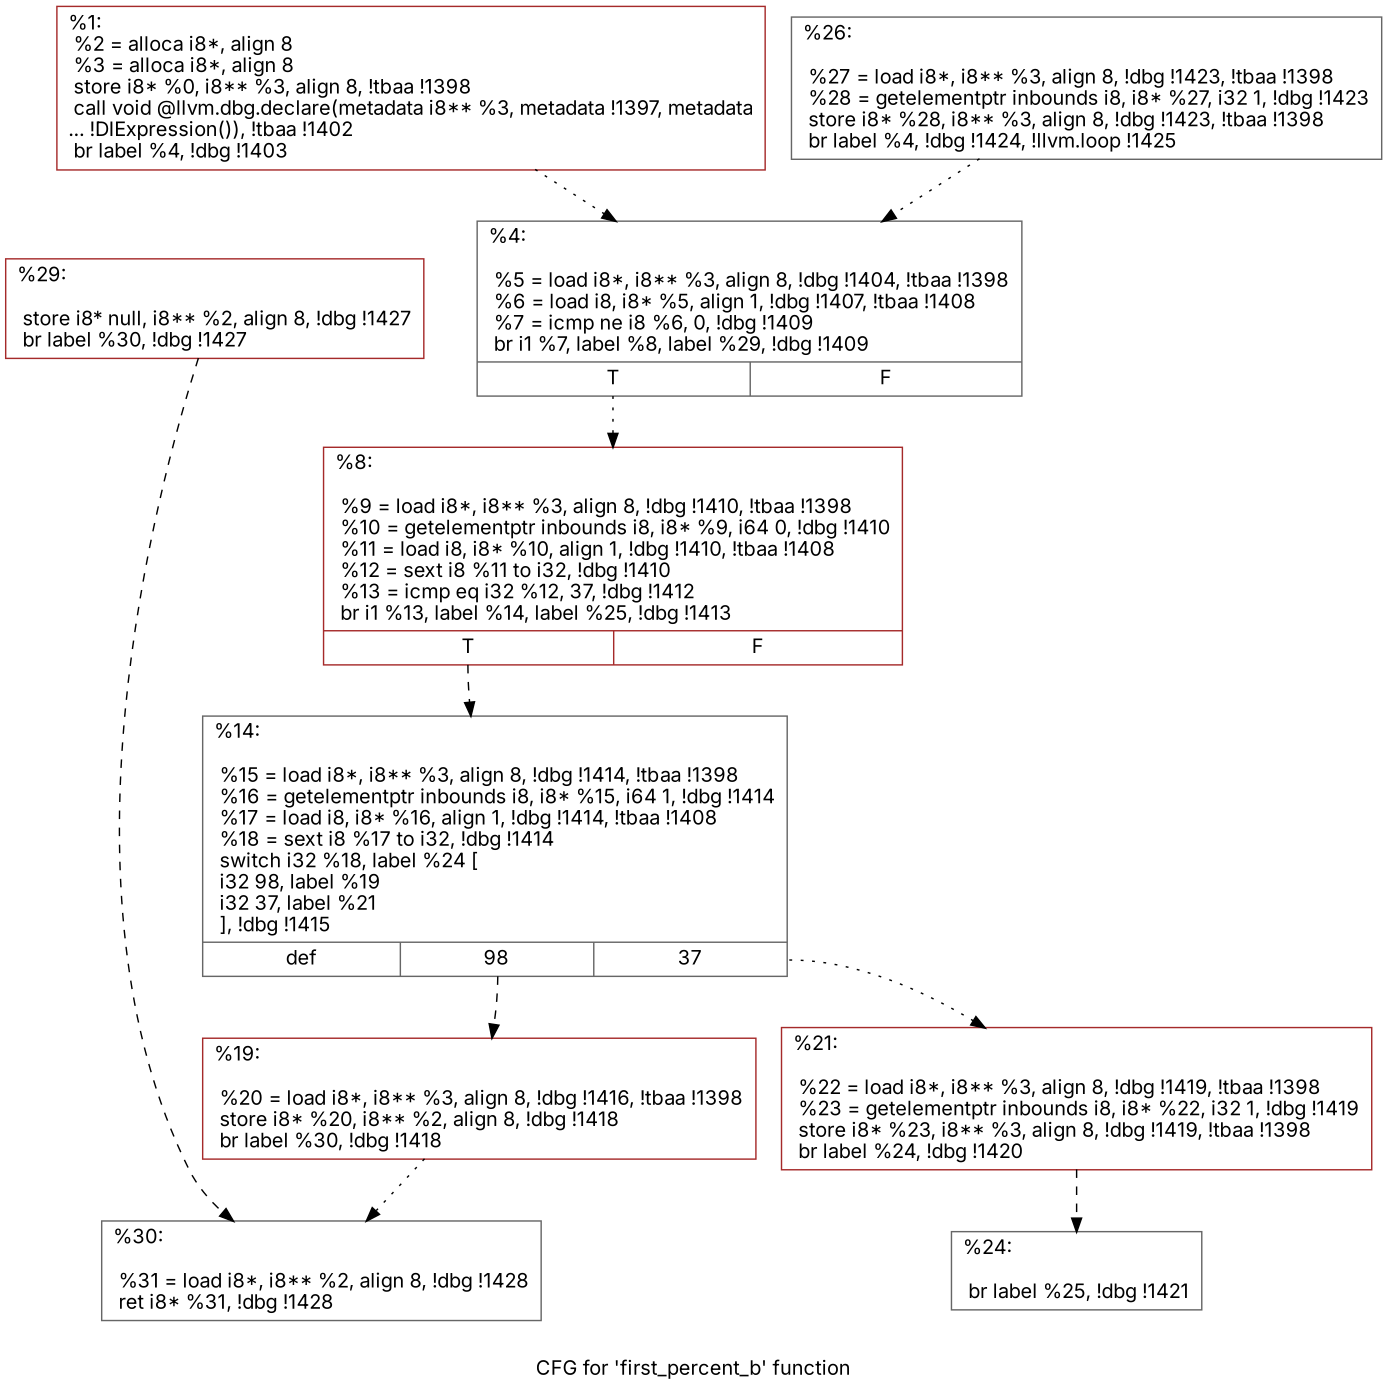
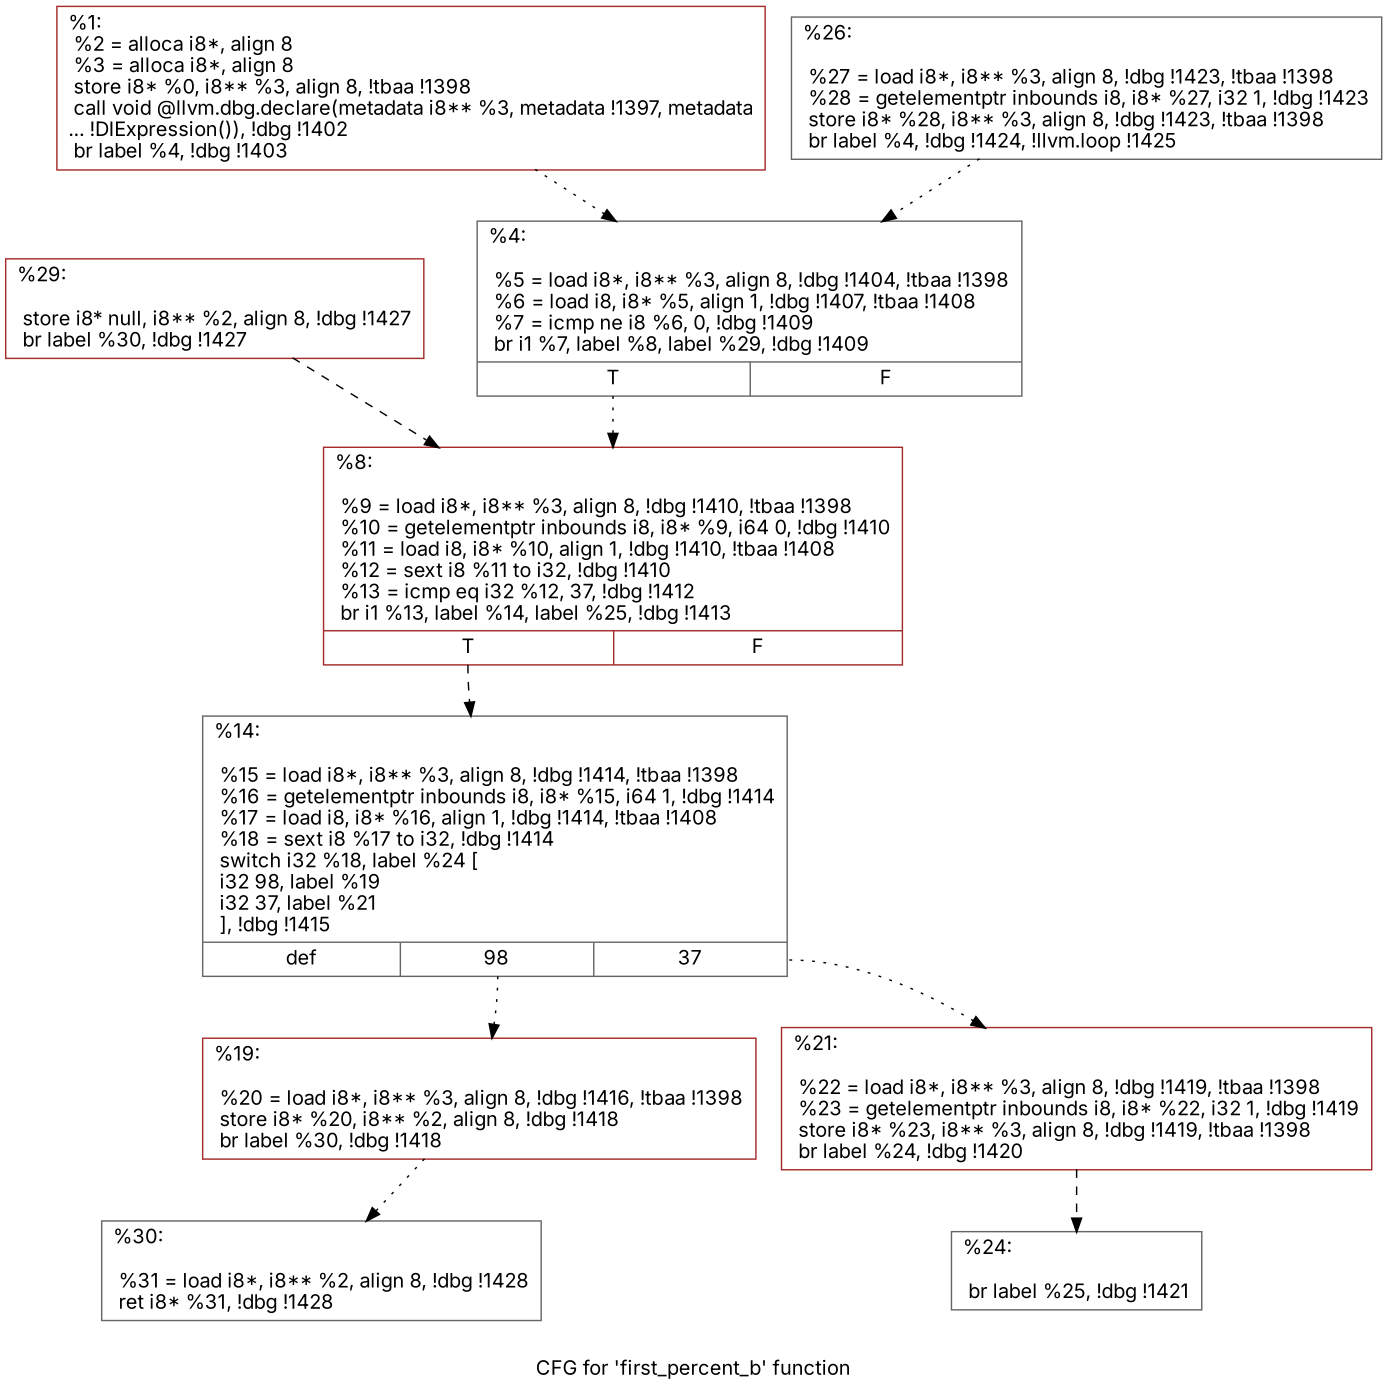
(211, 130) -> (208, 130)
(121, 792) -> (359, 399)
(497, 1000) -> (497, 1000)
